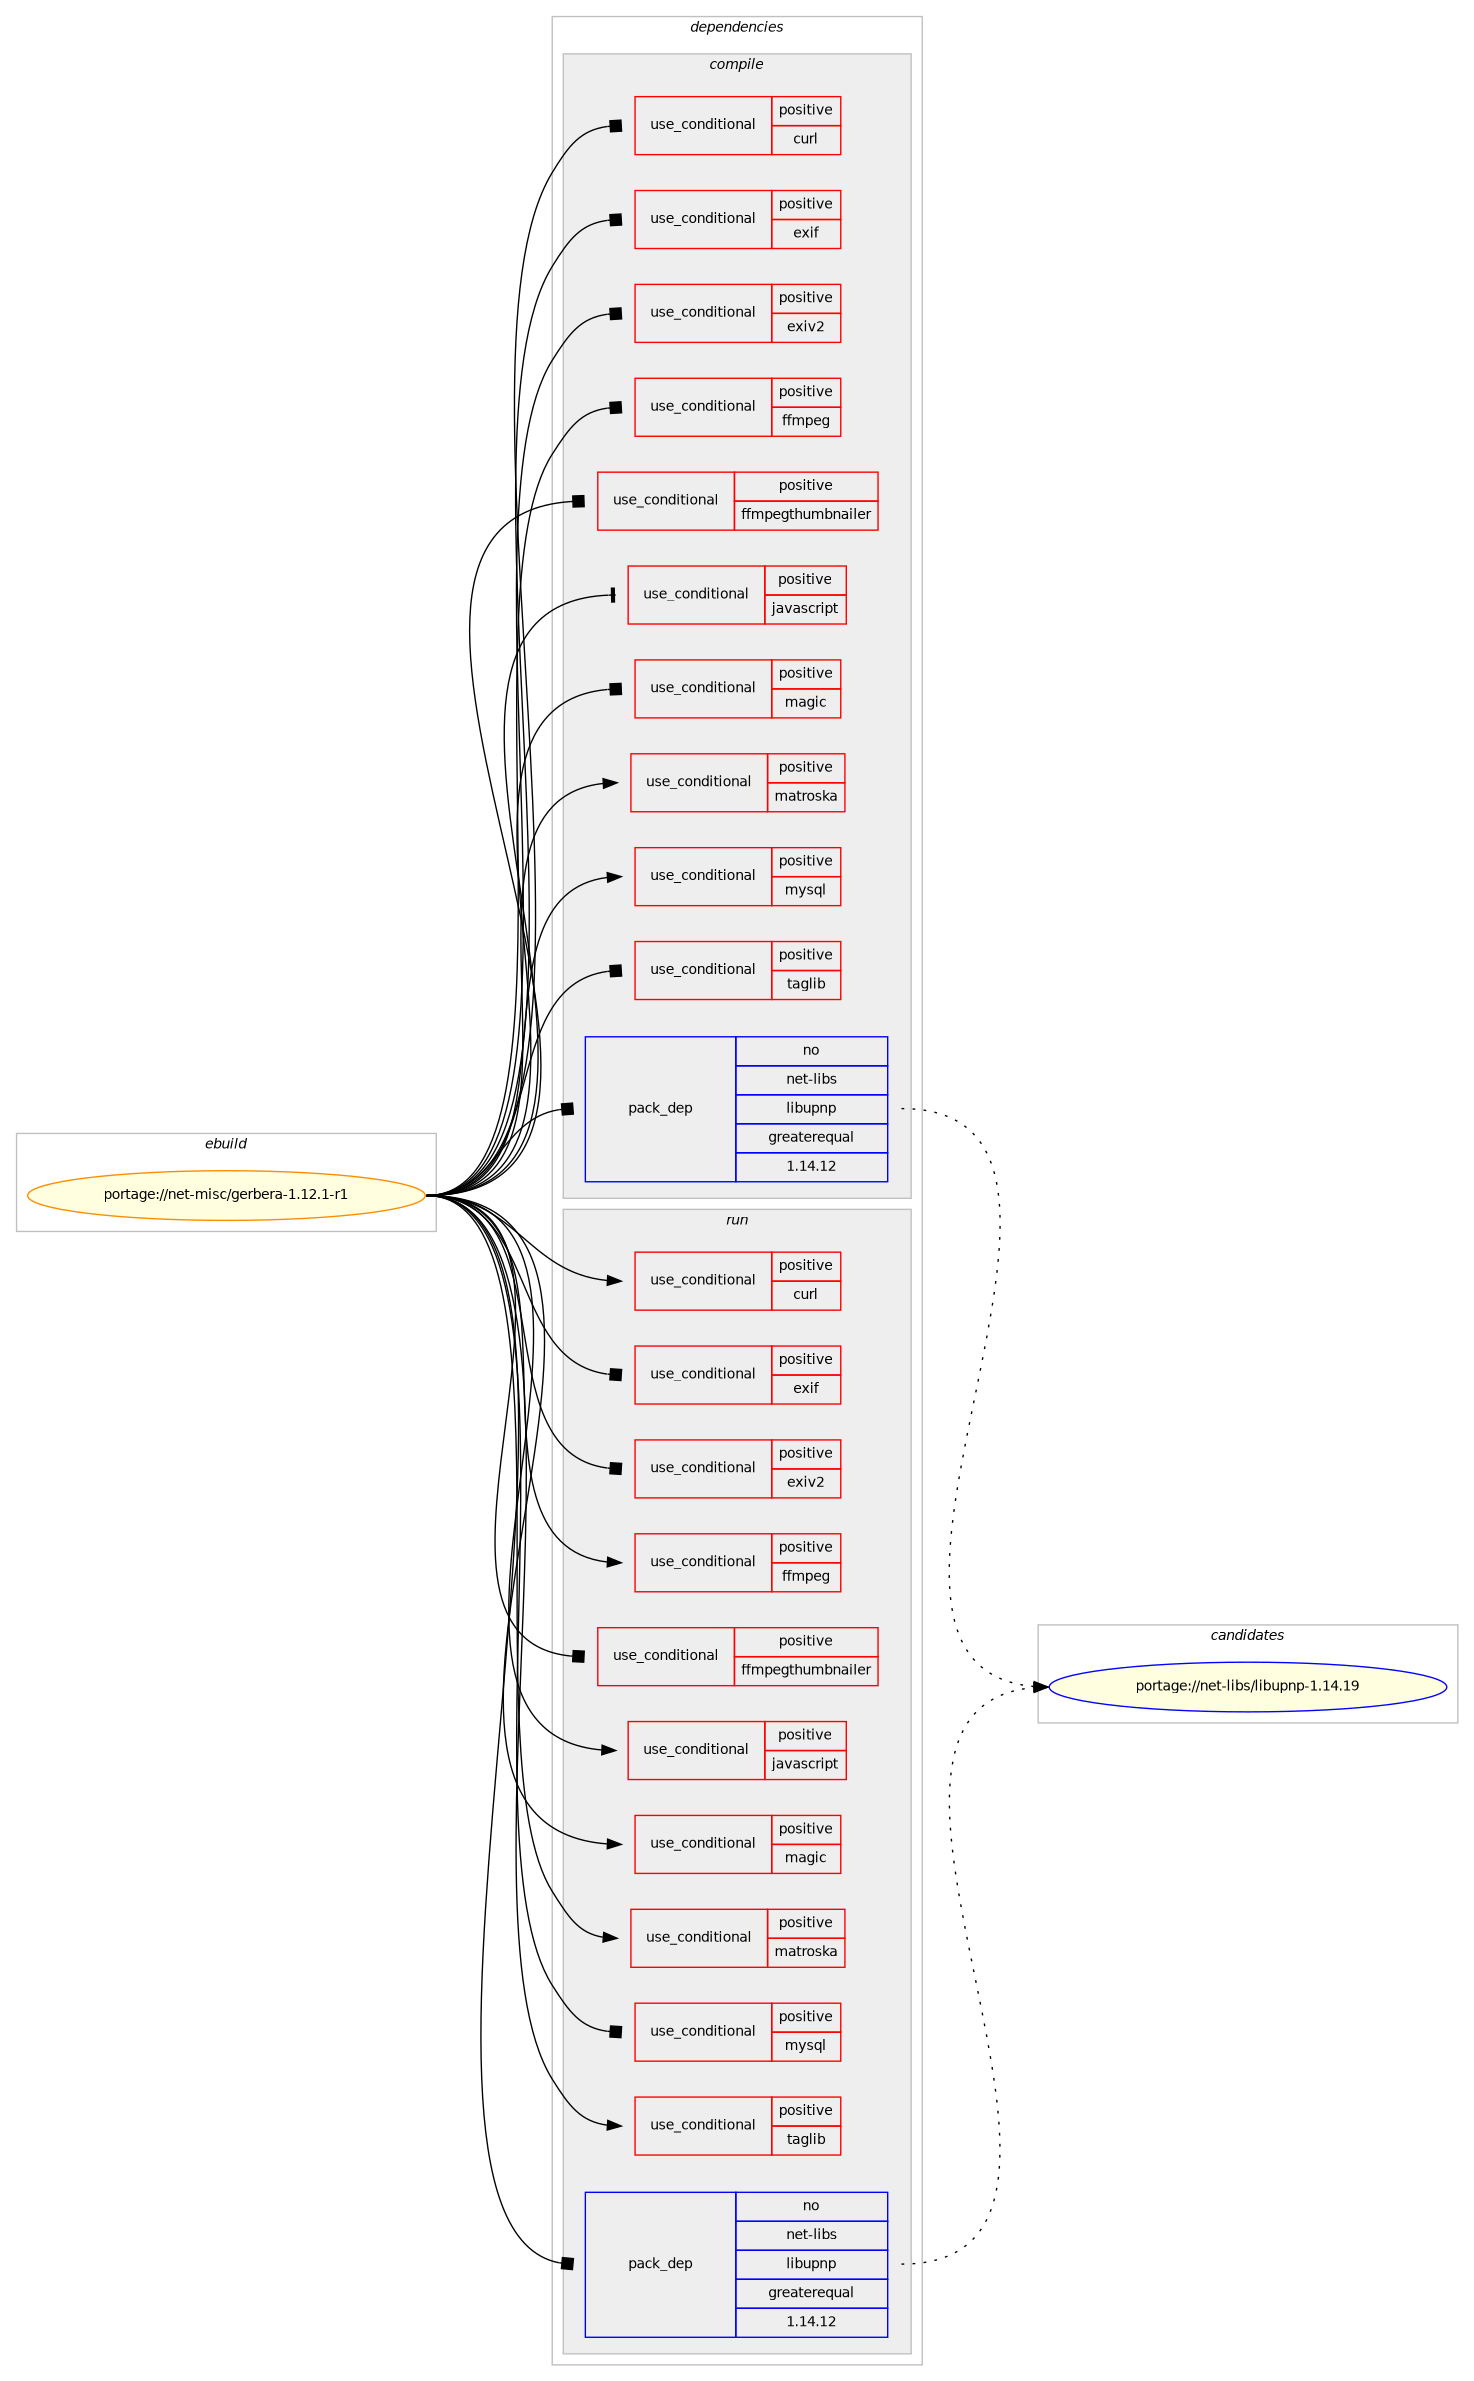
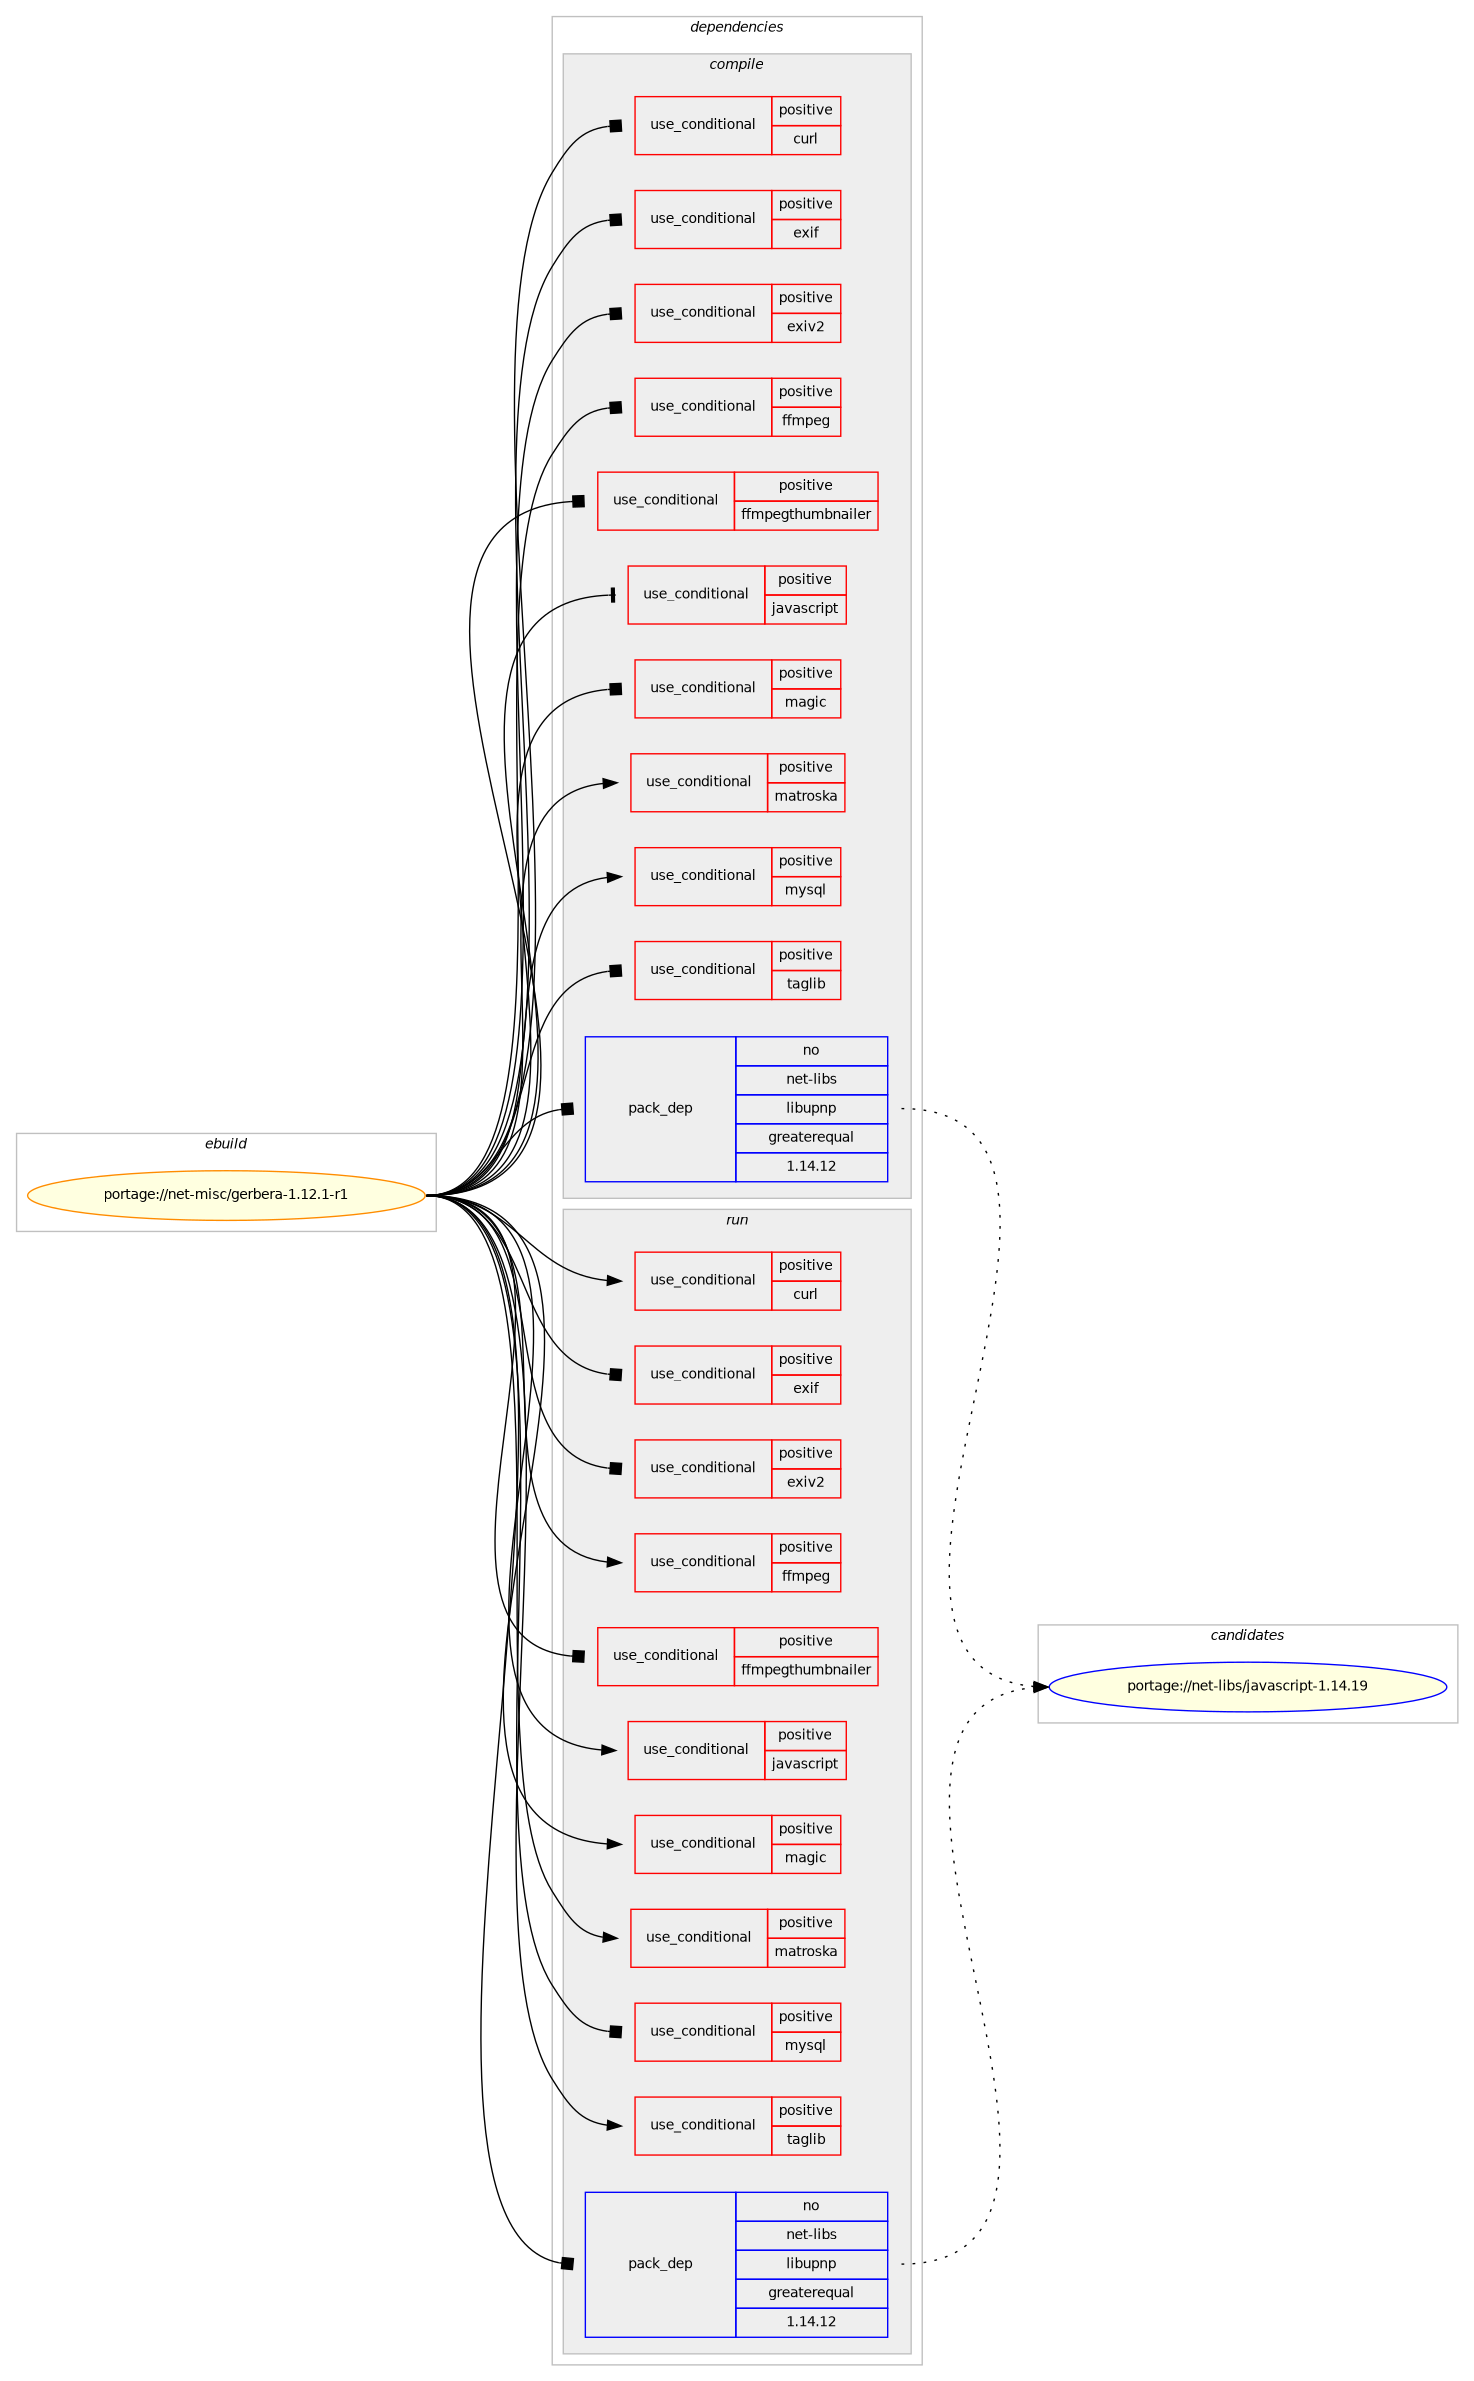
(1248, 1687) -> (1248, 1687)
